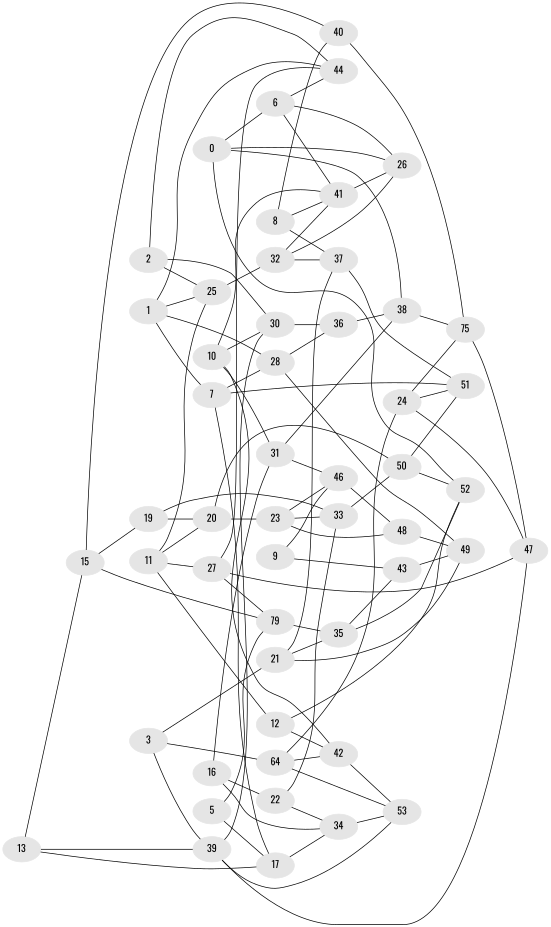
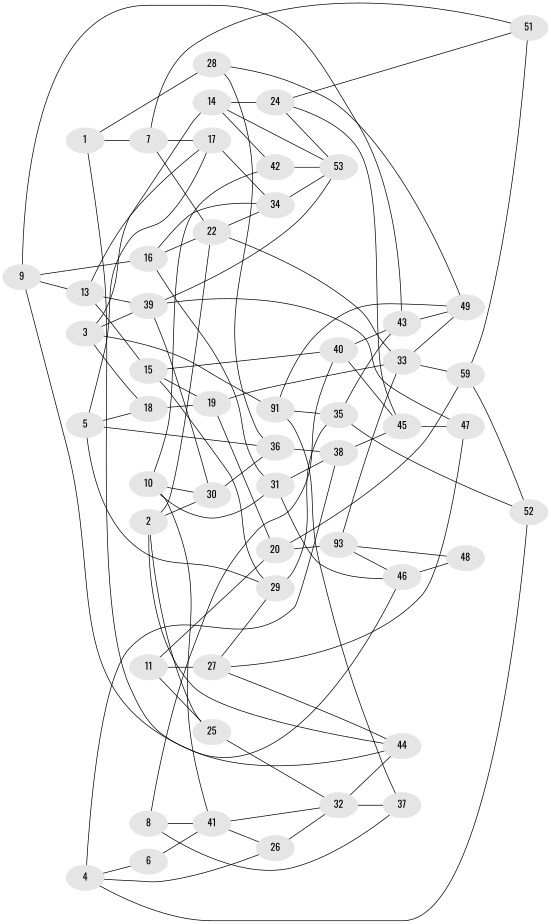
(312, 85) -> (370, 776)
(348, 121) -> none
(212, 149) -> (85, 878)
none -> (85, 268)
none -> (54, 285)
(180, 302) -> none
(465, 330) -> (402, 426)
(388, 335) -> none
none -> (370, 337)
none -> (191, 380)
(242, 380) -> (180, 186)
none -> (149, 409)
none -> (176, 436)
(480, 466) -> (307, 135)
(402, 467) -> (465, 375)
(275, 519) -> (339, 545)
(434, 541) -> (434, 334)
(275, 622) -> (275, 588)
(275, 660) -> (275, 409)
(275, 725) -> none
(275, 763) -> (212, 102)
